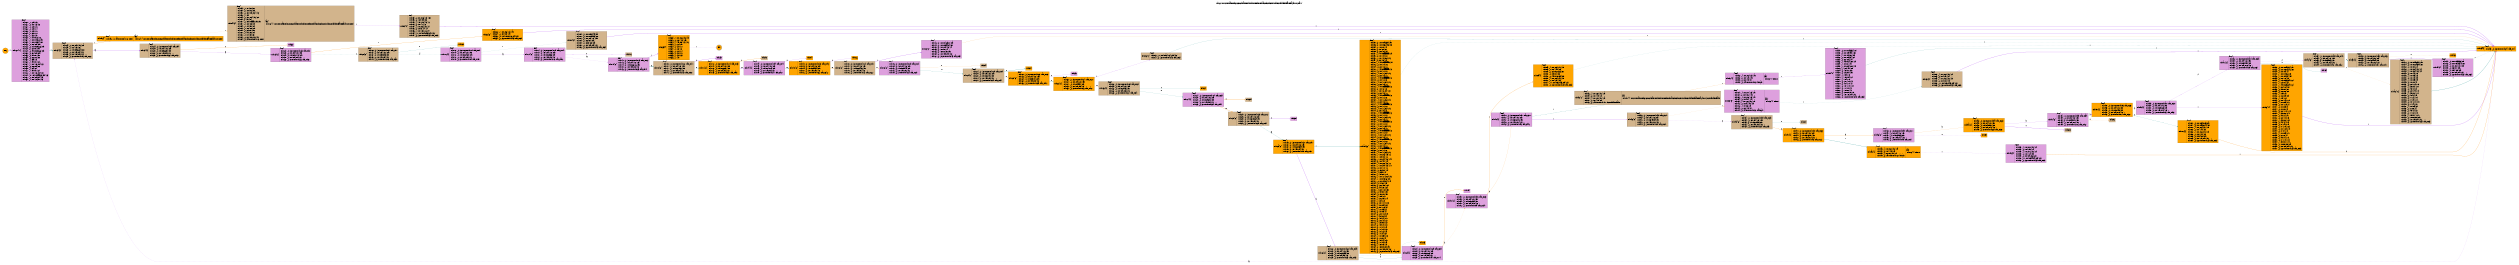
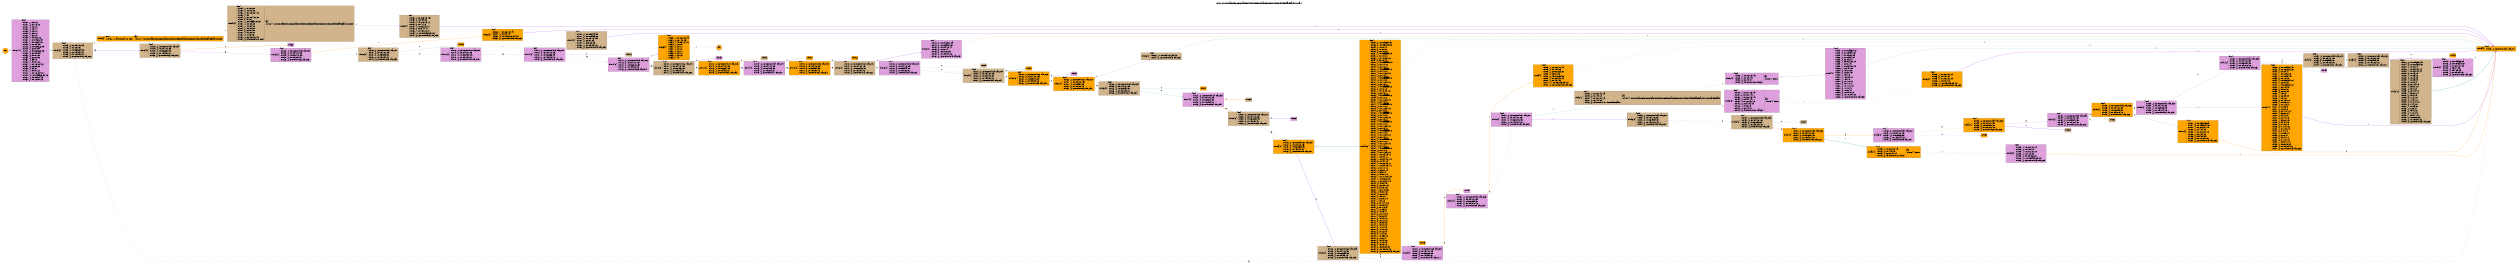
(1942, 80) -> (1942, 80)
